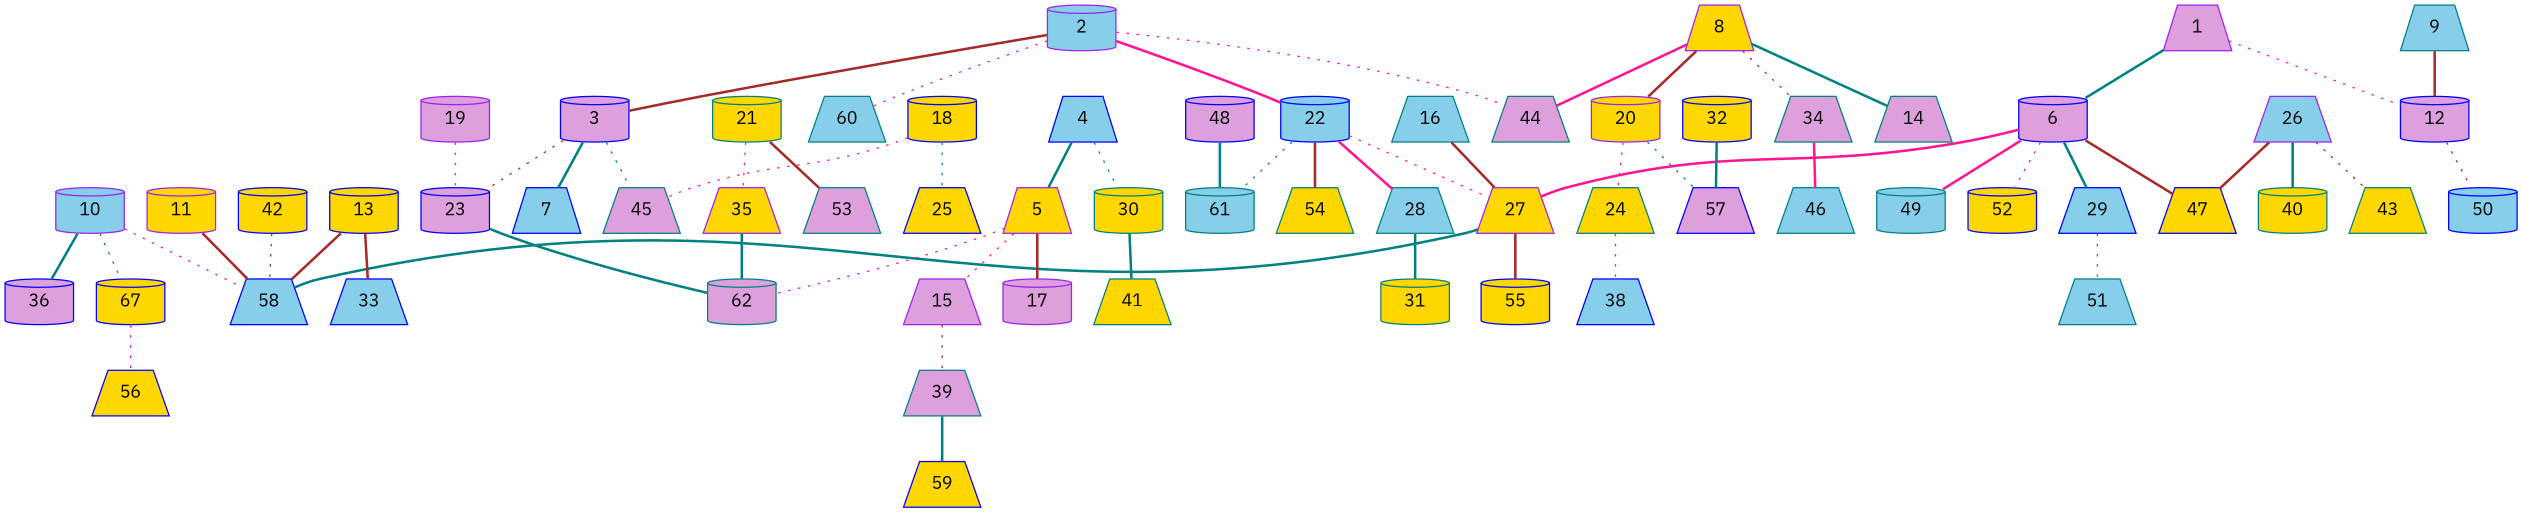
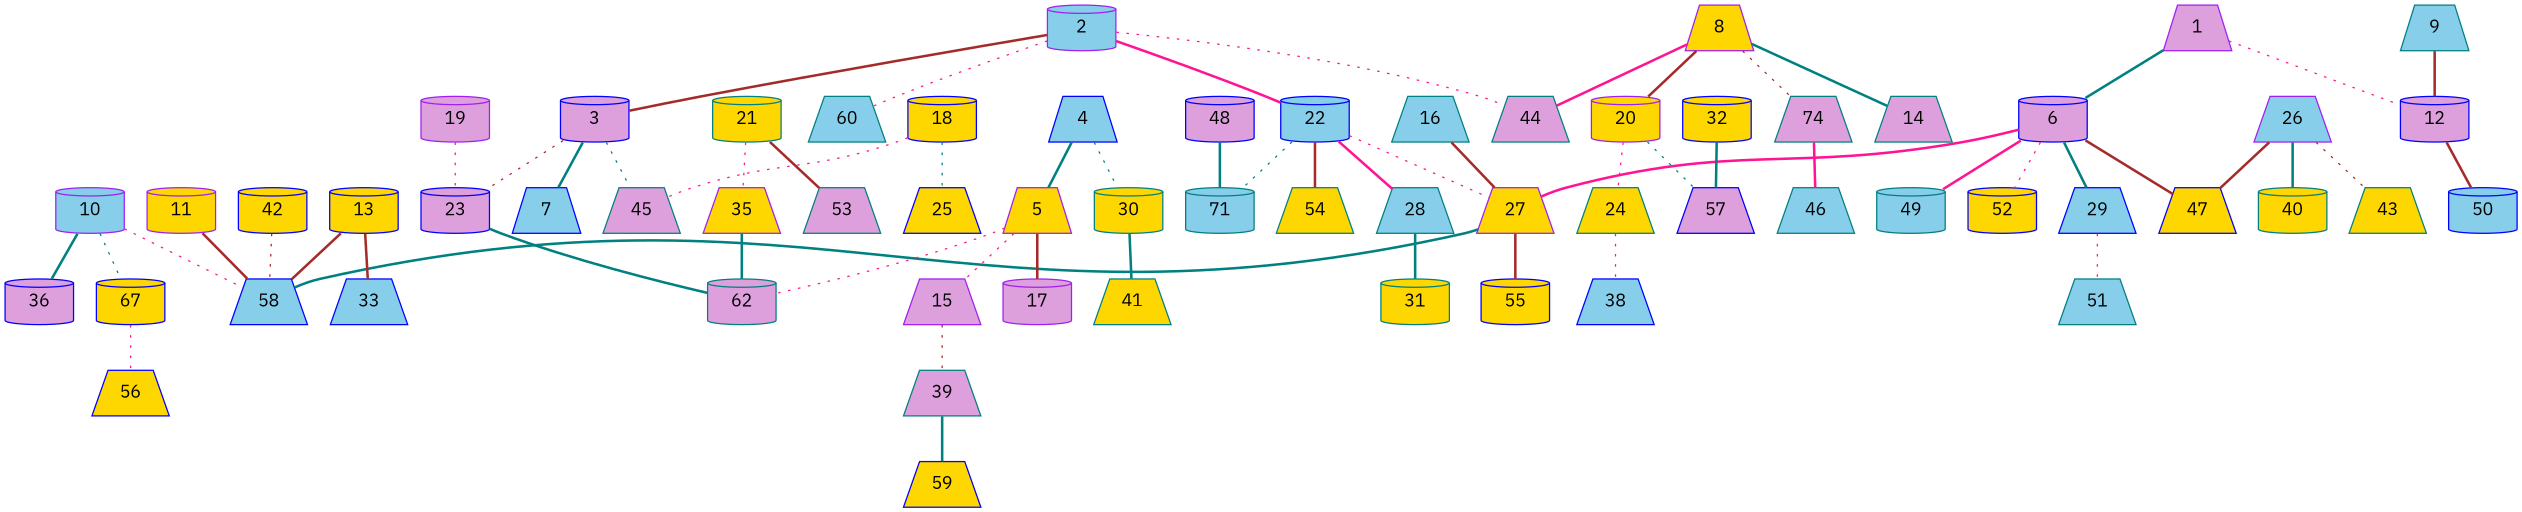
(1813, 119) -> (1813, 119)
(2459, 165) -> (2459, 165)
(1220, 210) -> (1220, 210)
